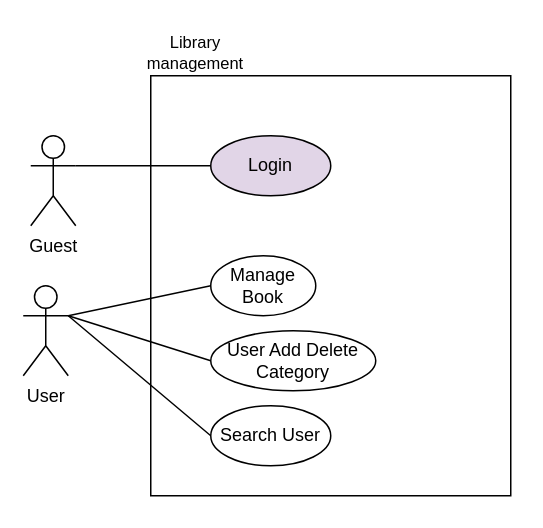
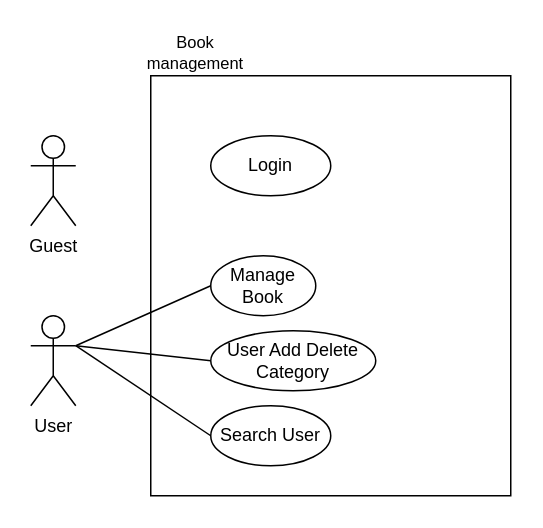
(196, 53) -> (196, 53)
(144, 166) -> none
(271, 166) -> (271, 166)
(46, 331) -> (53, 361)
